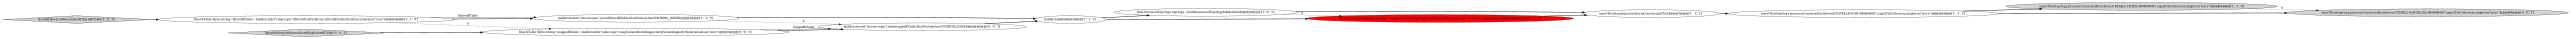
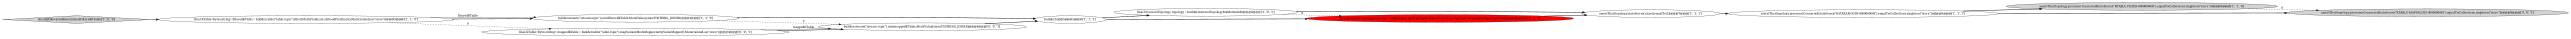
(306, 33) -> none
